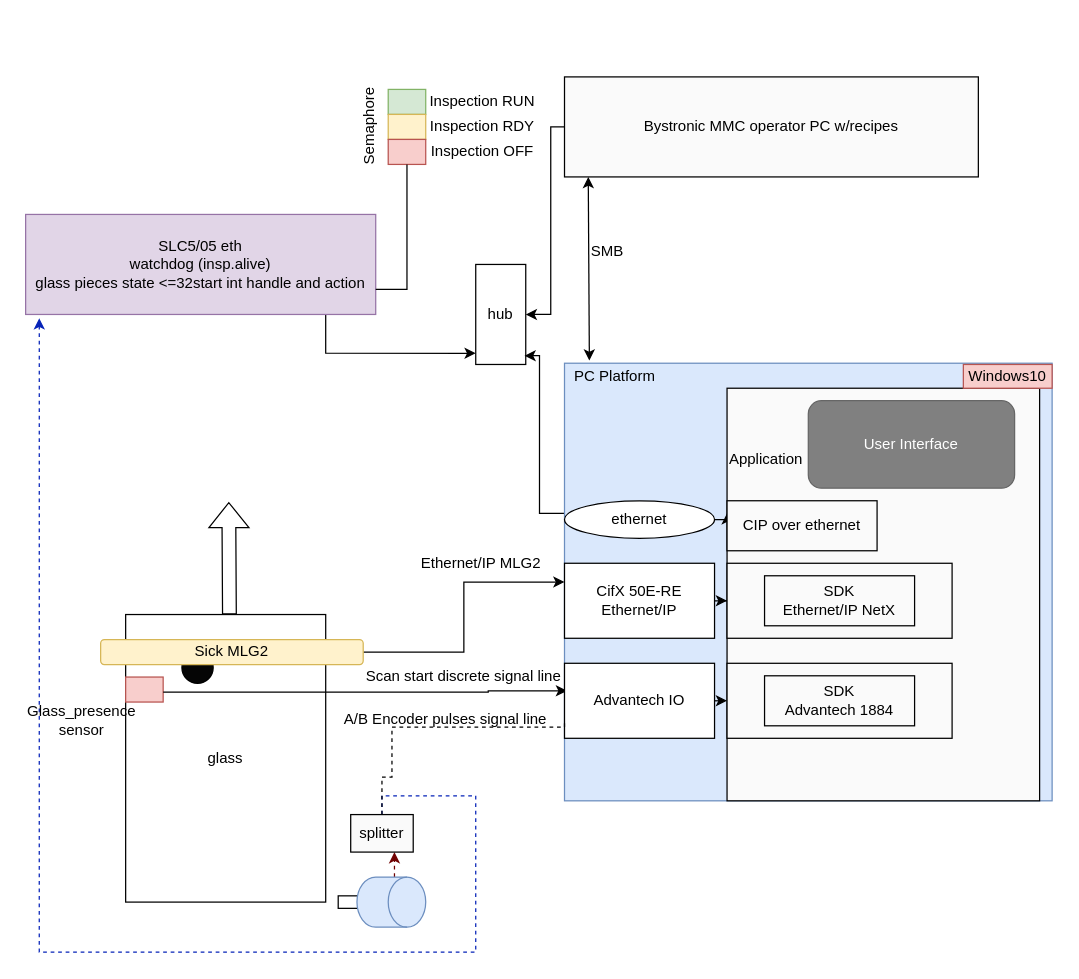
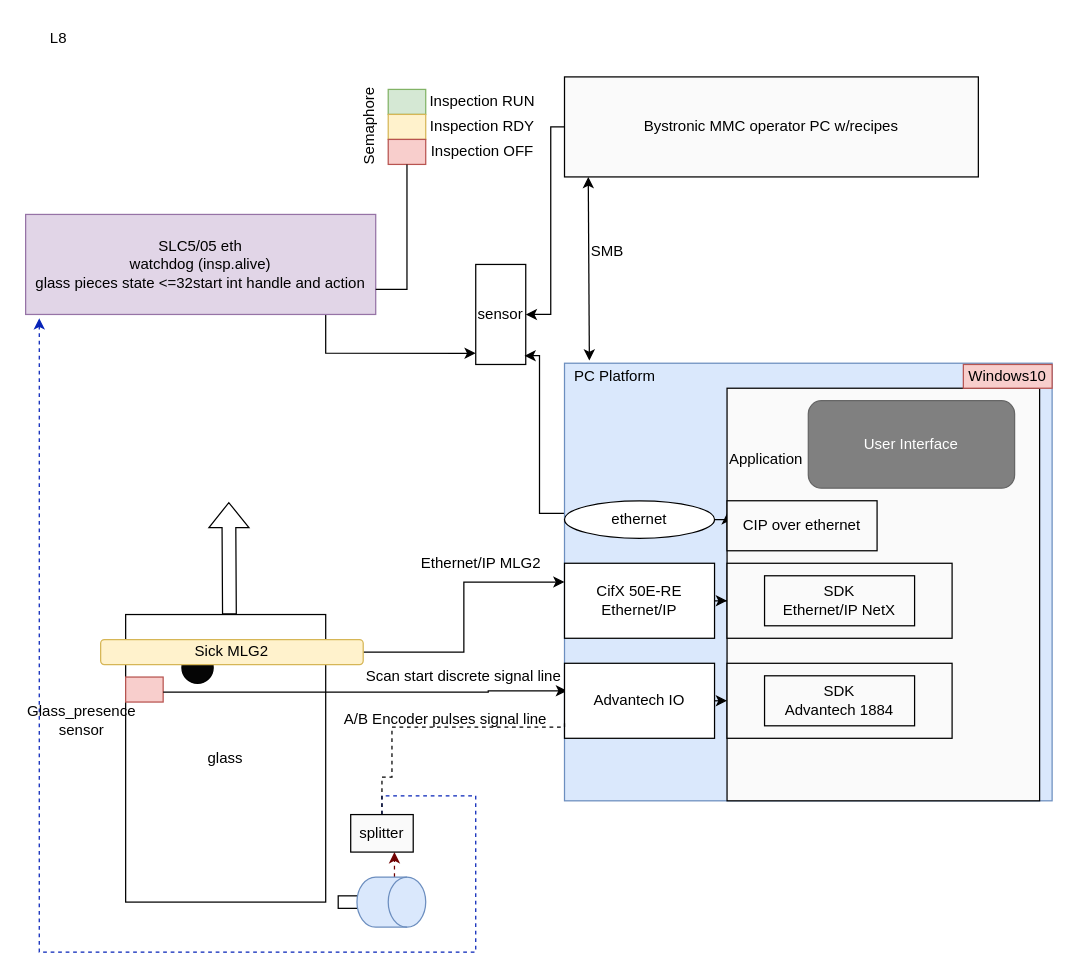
none -> (58, 38)
(501, 314) -> (501, 314)
